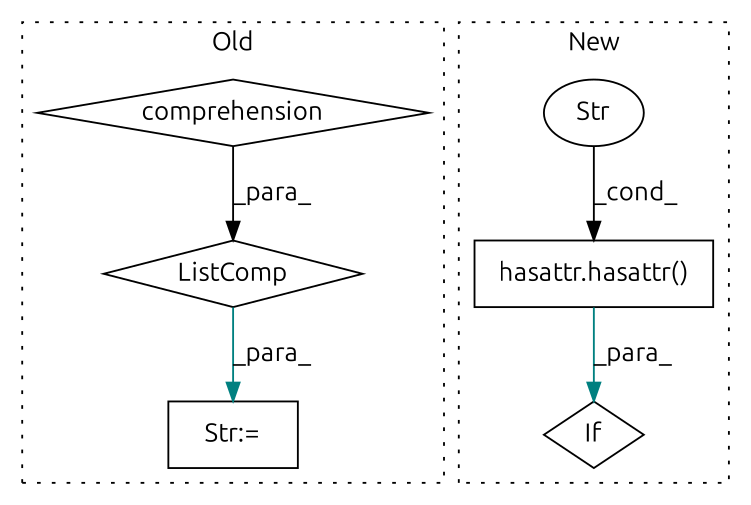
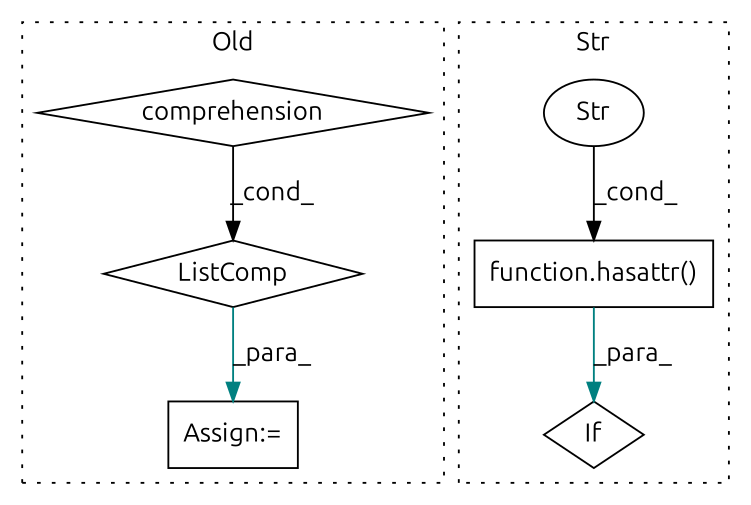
(594, 43) -> (594, 43)
(273, 193) -> (273, 193)
(594, 274) -> (594, 274)
(233, 435) -> (233, 435)
